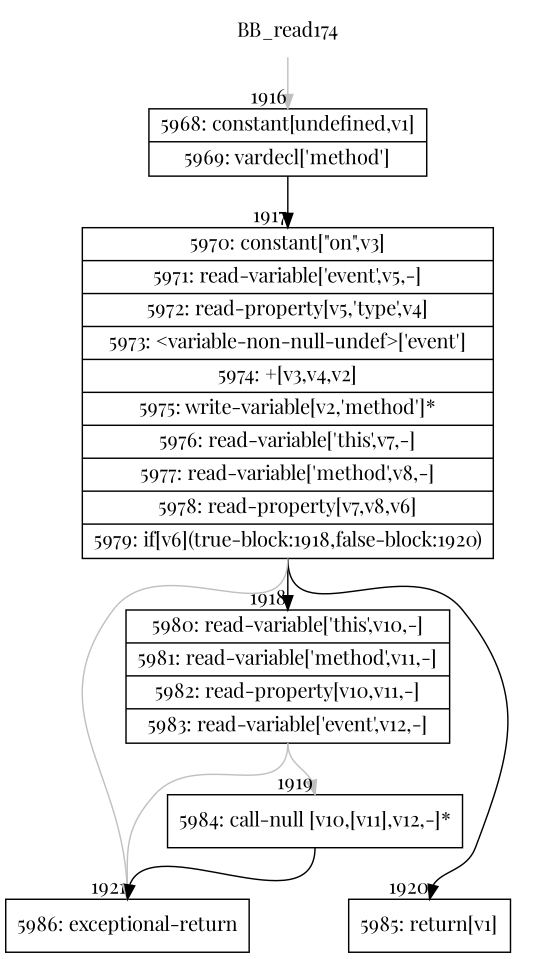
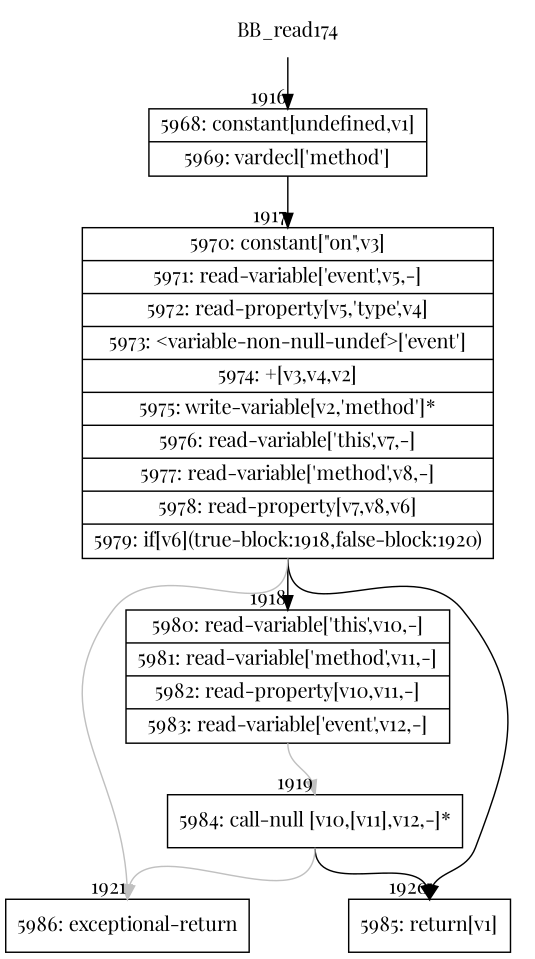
(288, 76) -> (288, 76)
(180, 779) -> none
none -> (365, 874)
(228, 875) -> (228, 875)
